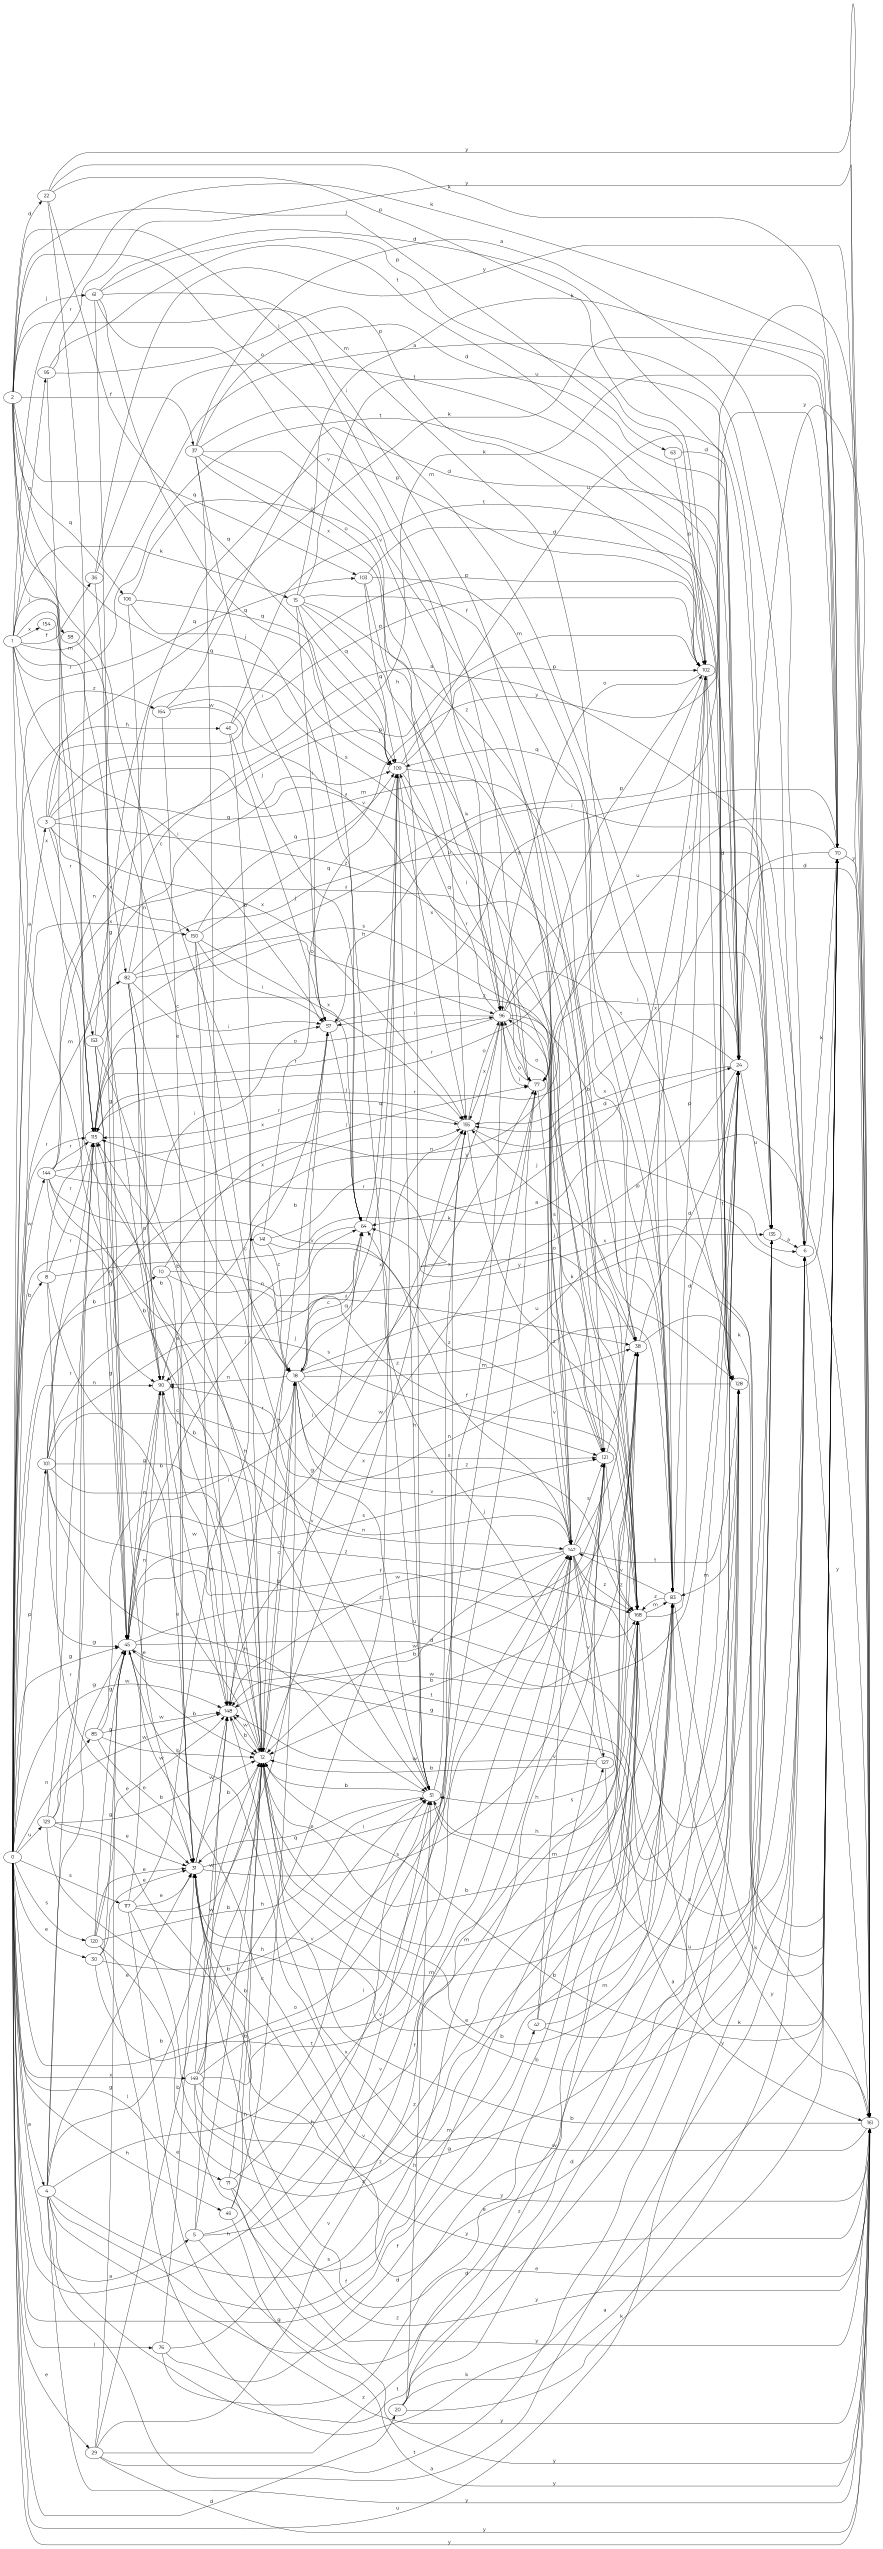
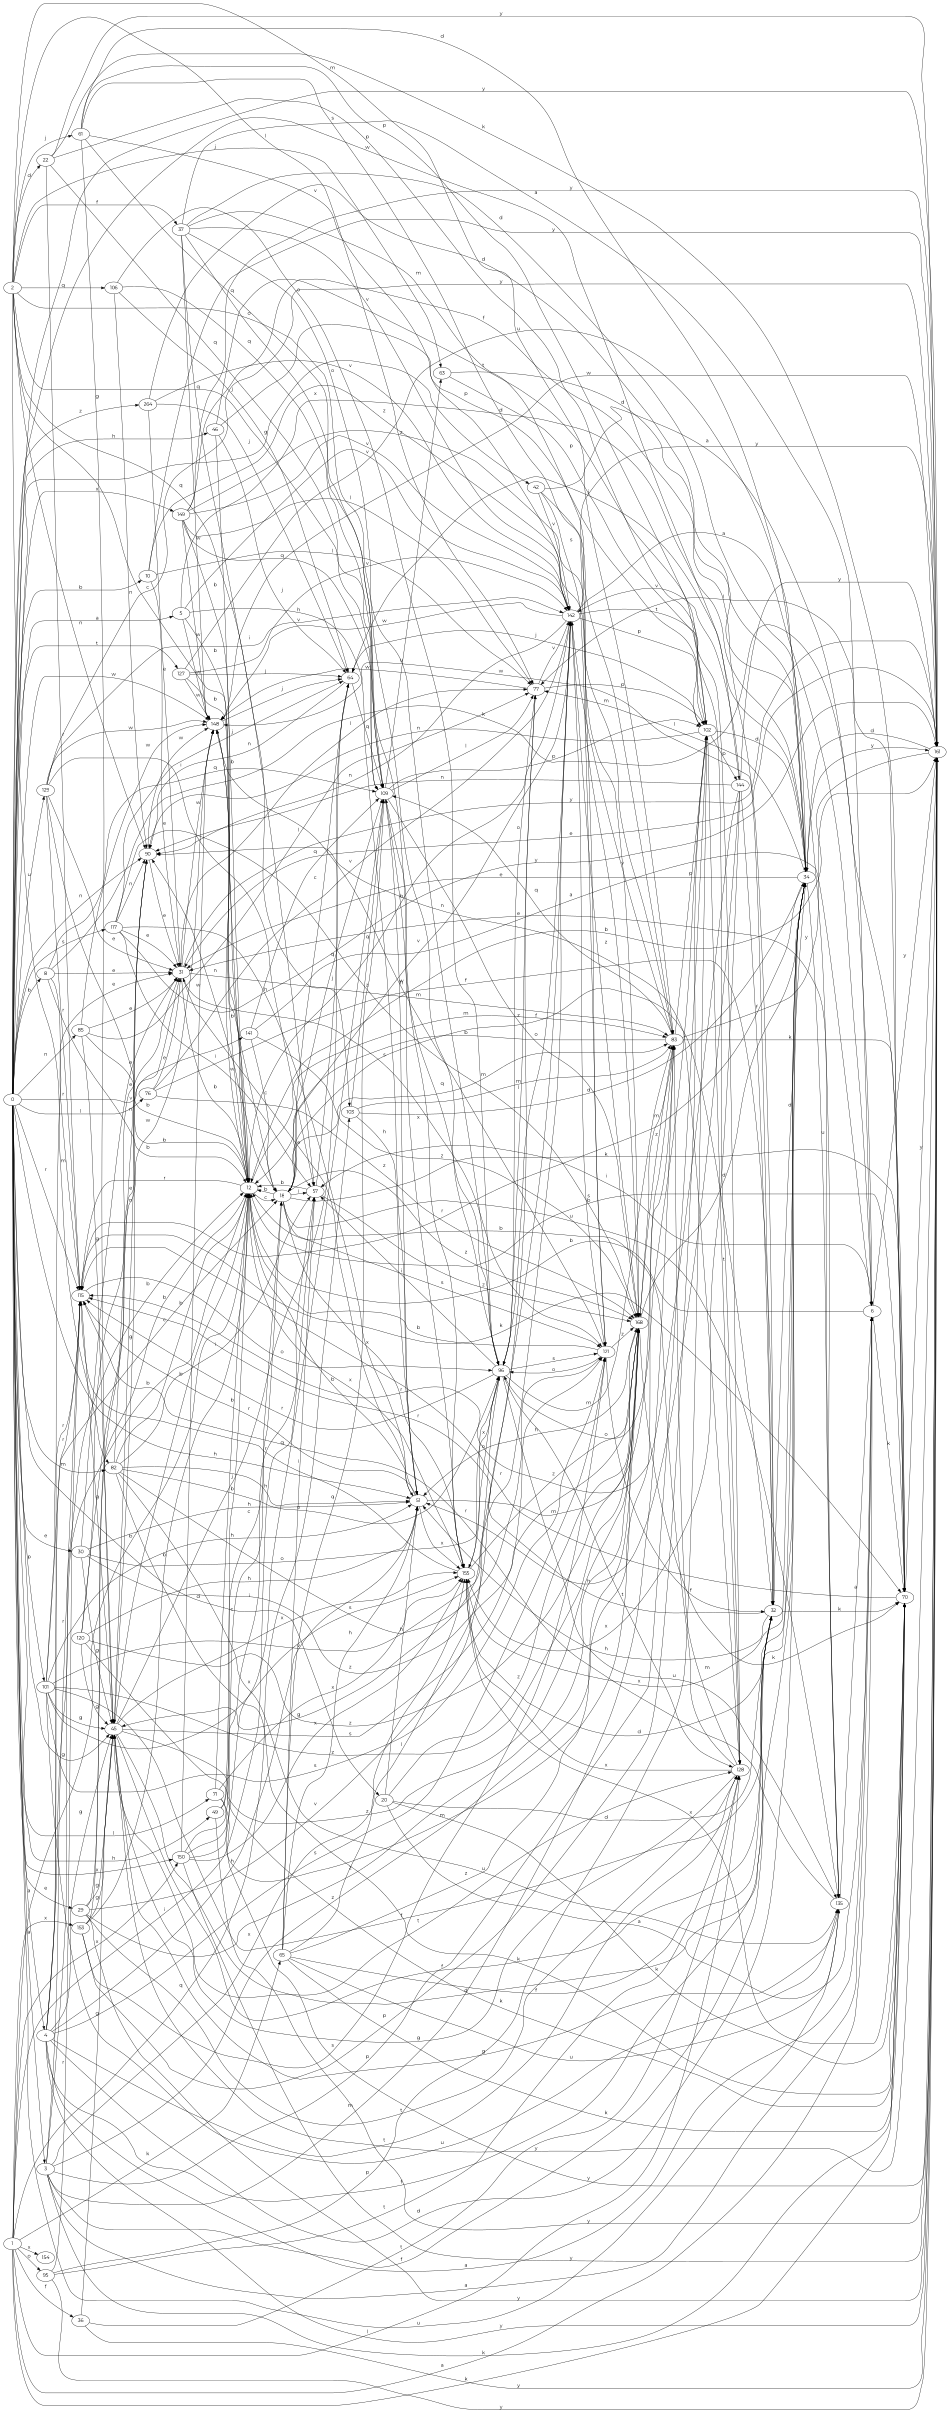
(346, 391) -> (333, 118)
(381, 416) -> (367, 2332)
(747, 595) -> (414, 575)
(296, 601) -> (282, 1955)
(70, 637) -> none
(161, 712) -> (148, 405)
(263, 768) -> (724, 758)
(739, 1065) -> (806, 877)
(588, 1090) -> (589, 1403)
none -> (323, 1159)
(638, 1347) -> (773, 1611)
none -> (277, 1627)
none -> (436, 1648)
(587, 1650) -> (353, 570)
(41, 1909) -> none
